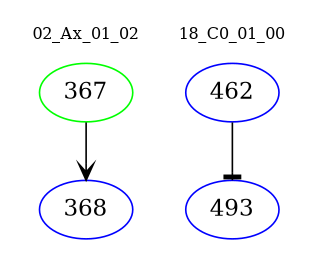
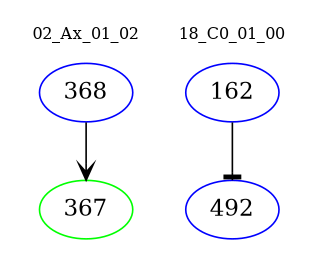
(232, 93) -> (232, 93)
(86, 143) -> (86, 143)
(232, 210) -> (232, 210)
